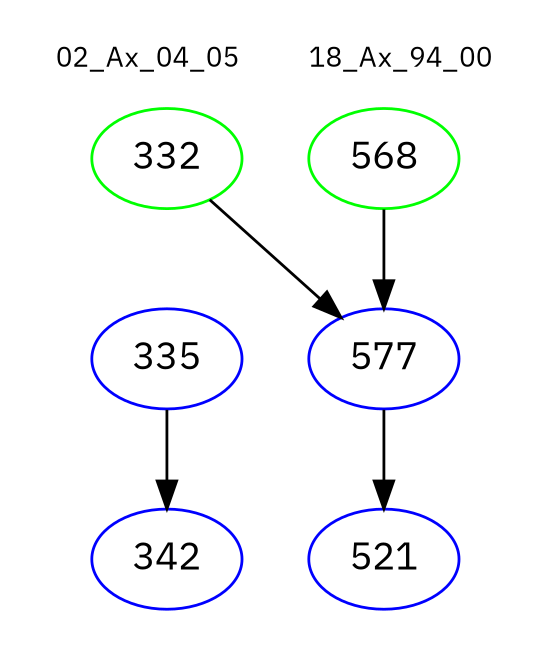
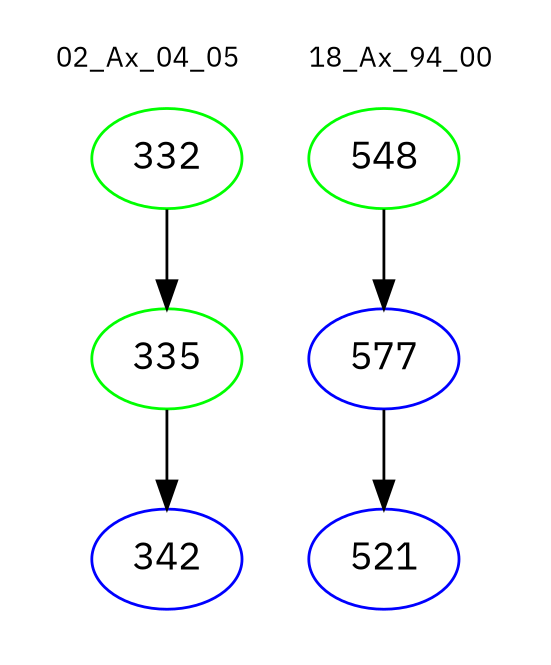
(384, 159) -> (384, 159)
(246, 232) -> (167, 245)
(167, 359) -> (167, 359)
